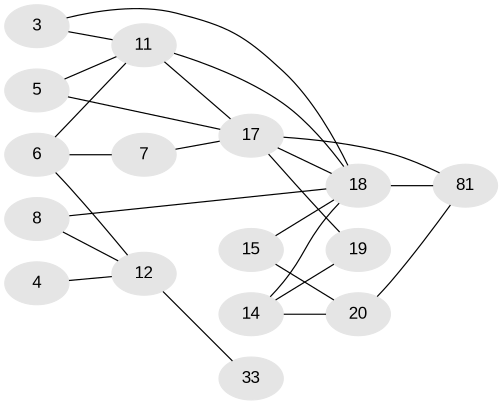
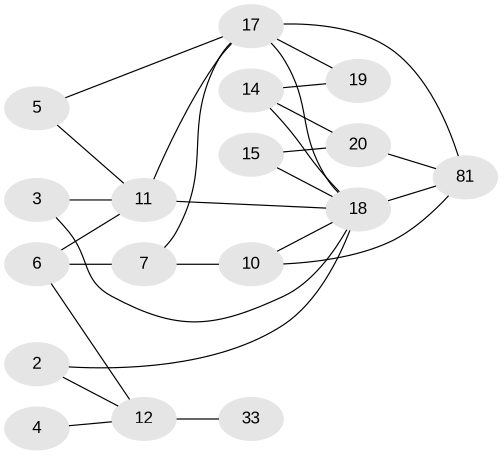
(37, 219) -> (37, 364)
none -> (251, 264)
